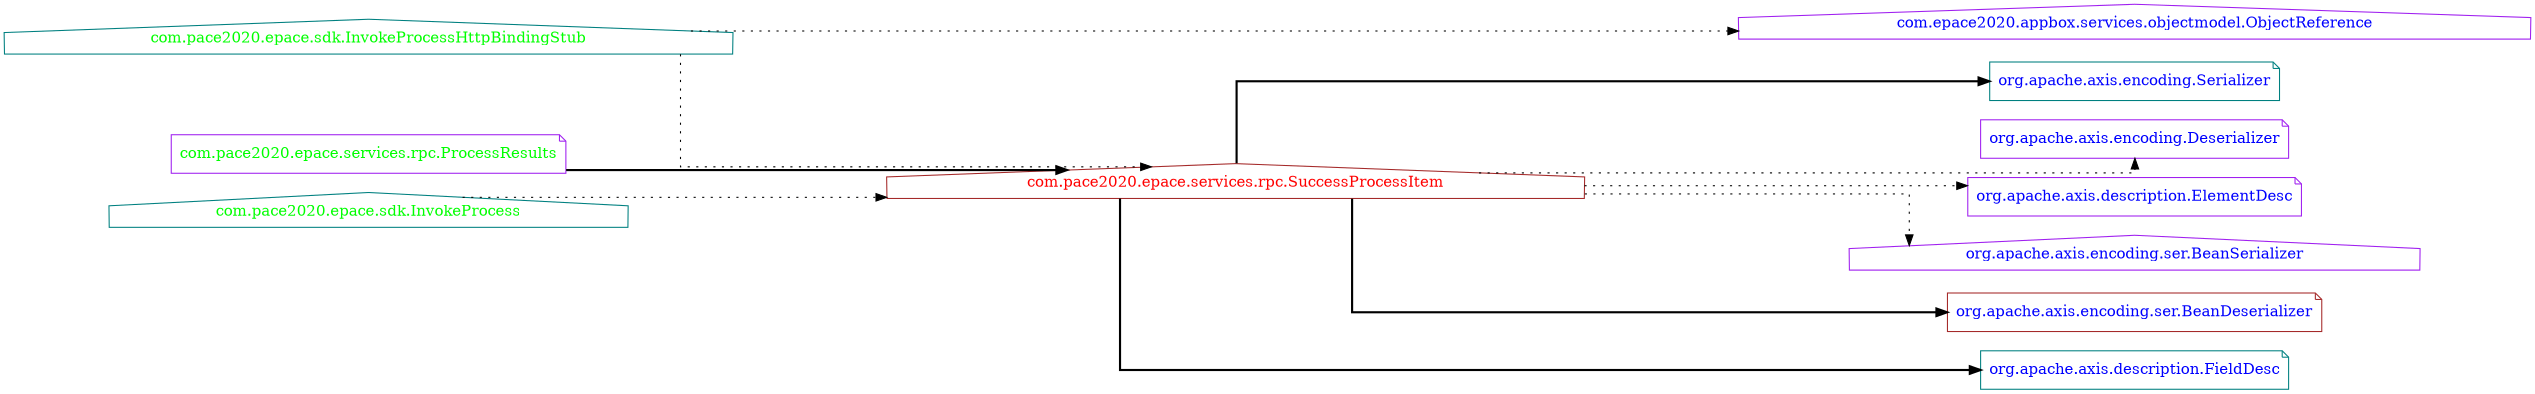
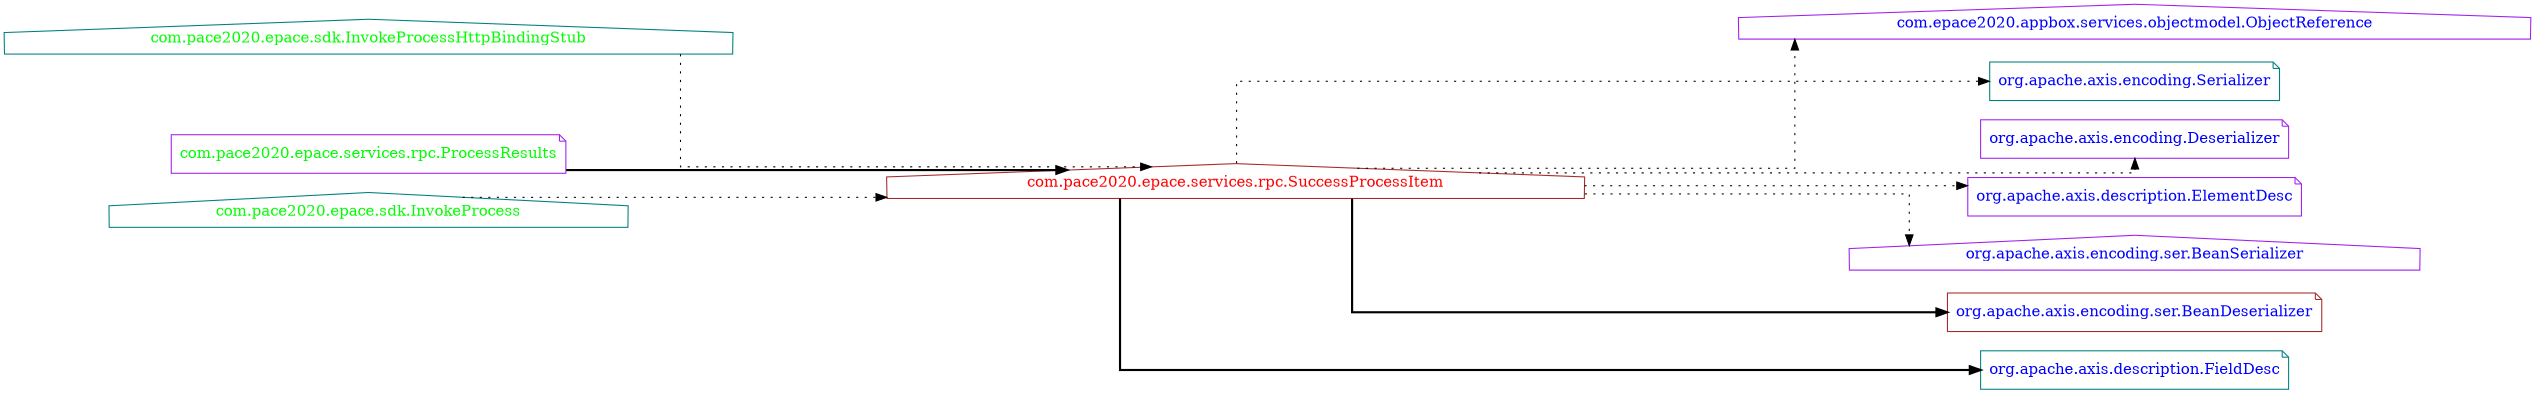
(1209, 31) -> (1635, 168)
(1567, 81) -> (1567, 81)
